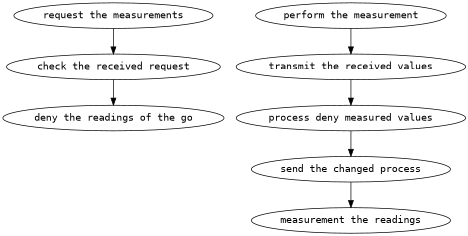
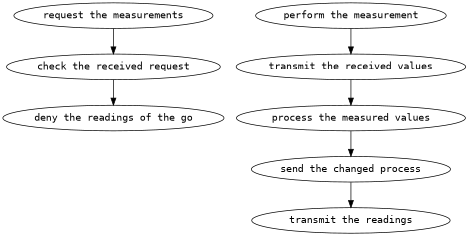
(351, 118) -> (351, 118)
(351, 220) -> (351, 220)
